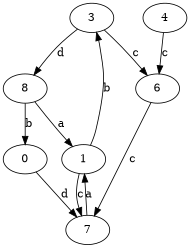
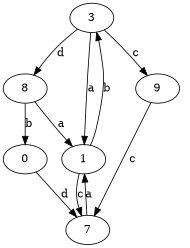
(165, 18) -> none
none -> (87, 84)
(158, 89) -> (158, 89)
